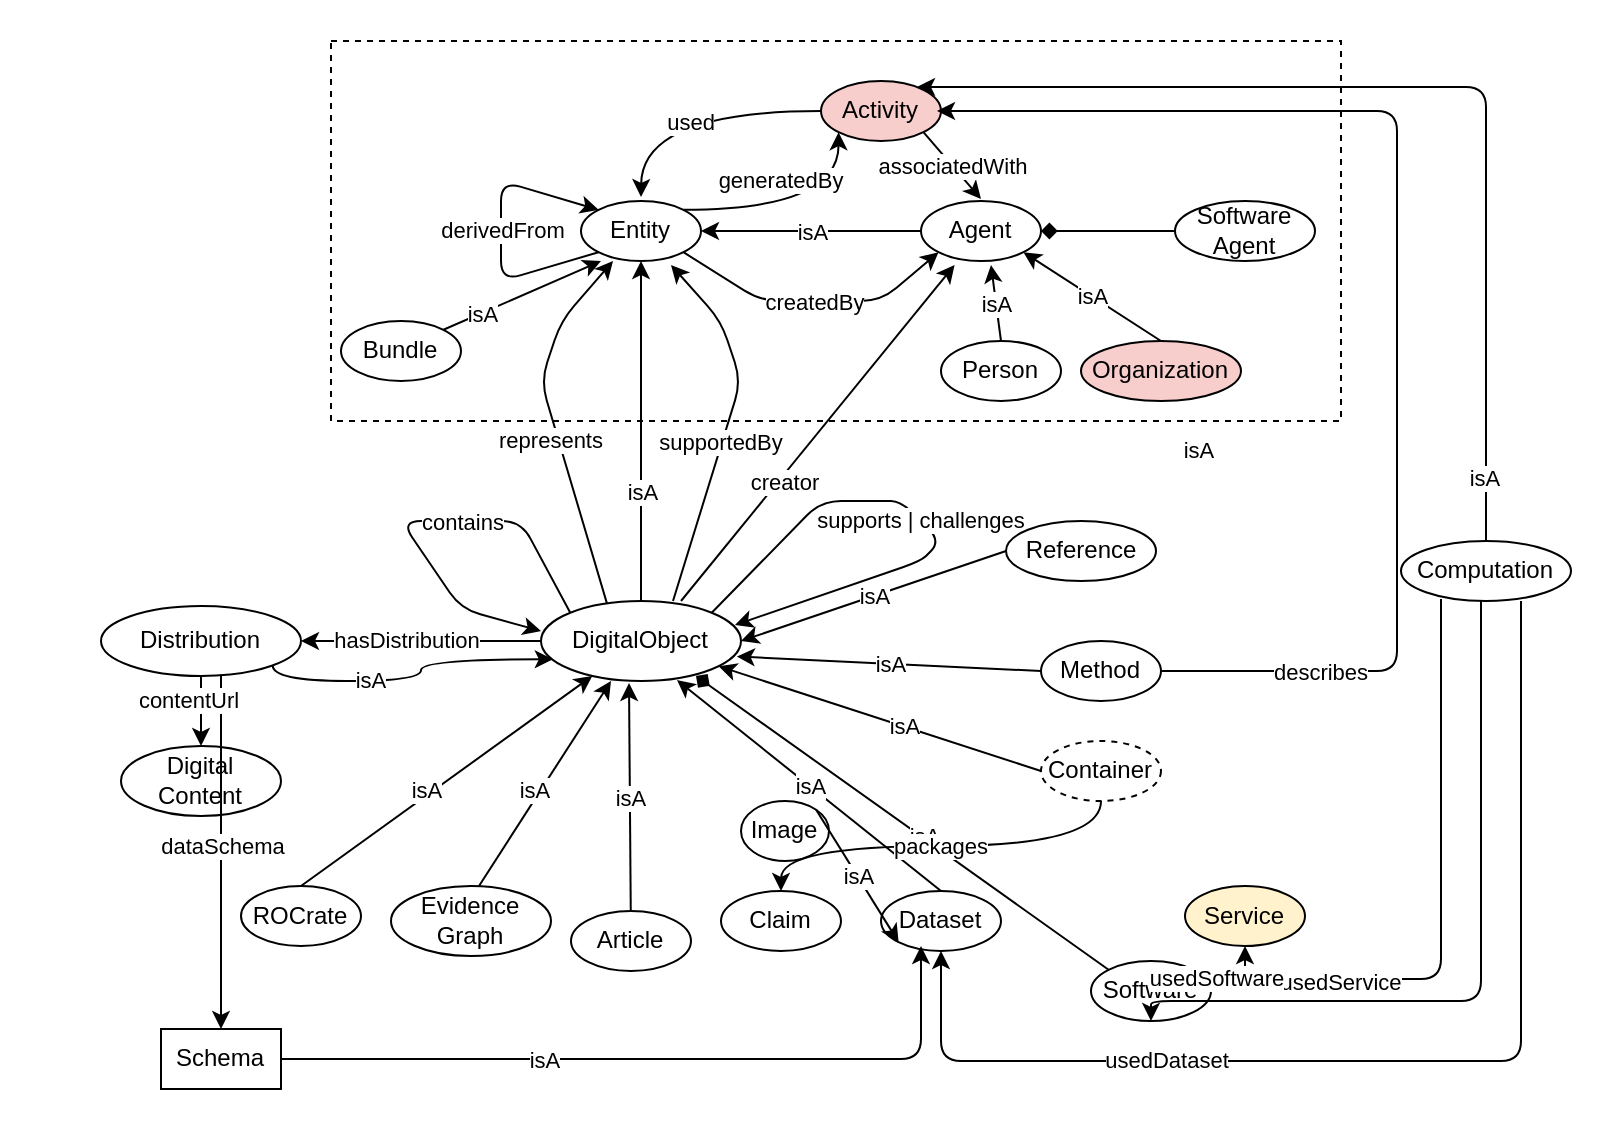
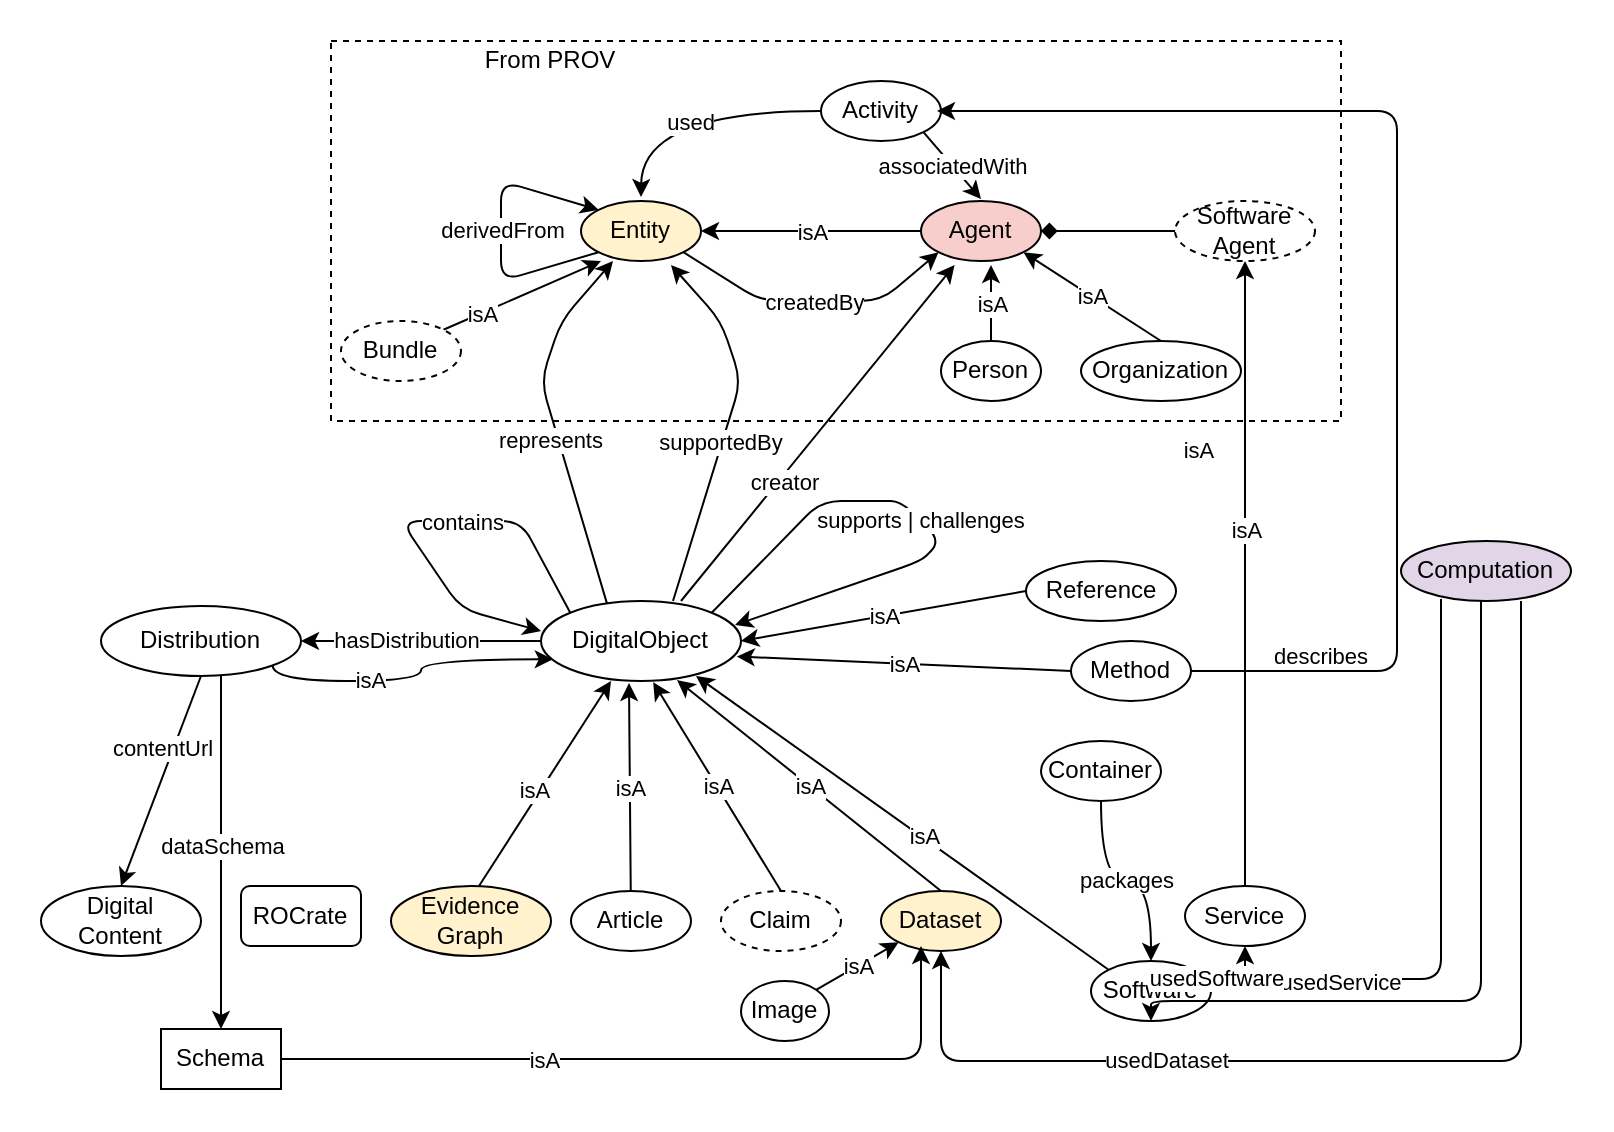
none -> (551, 61)
(1391, 87) -> none
(881, 111) -> (881, 111)
(742, 207) -> none
(641, 231) -> (641, 231)
(981, 231) -> (981, 231)
(1245, 231) -> (1245, 231)
(401, 351) -> (401, 351)
(1001, 371) -> (991, 371)
(1161, 371) -> (1161, 371)
(641, 438) -> none
(1081, 551) -> (1101, 591)
(1486, 571) -> (1486, 571)
none -> (1245, 580)
(1101, 671) -> (1131, 671)
(709, 686) -> (708, 685)
(886, 721) -> none
(1101, 771) -> (1101, 771)
(201, 781) -> (121, 921)
(441, 785) -> none
none -> (720, 792)
(785, 831) -> (785, 1011)
(1029, 841) -> (1118, 878)
(301, 916) -> (301, 916)
(1245, 916) -> (1245, 916)
(471, 921) -> (471, 921)
(781, 921) -> (781, 921)
(941, 921) -> (941, 921)
(631, 941) -> (631, 921)
